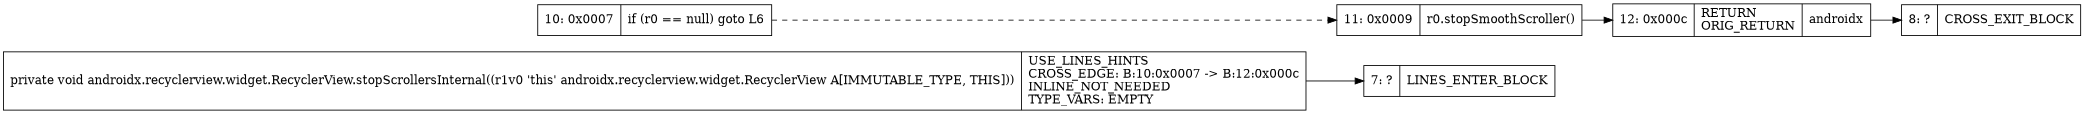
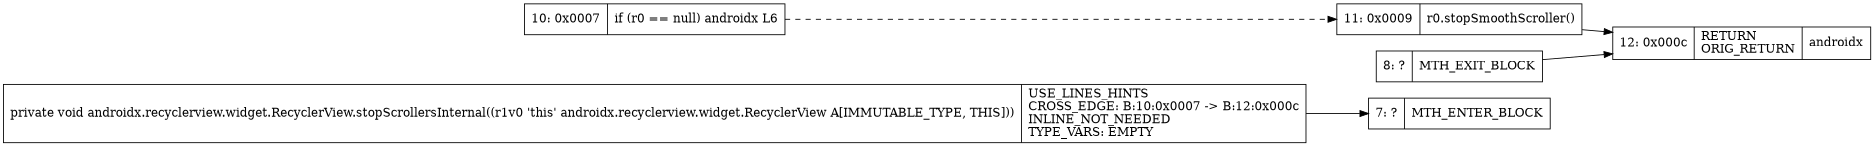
(696, 20) -> (696, 19)
(1882, 20) -> (1573, 57)
(2009, 20) -> (1477, 66)
(1477, 81) -> (1477, 113)
